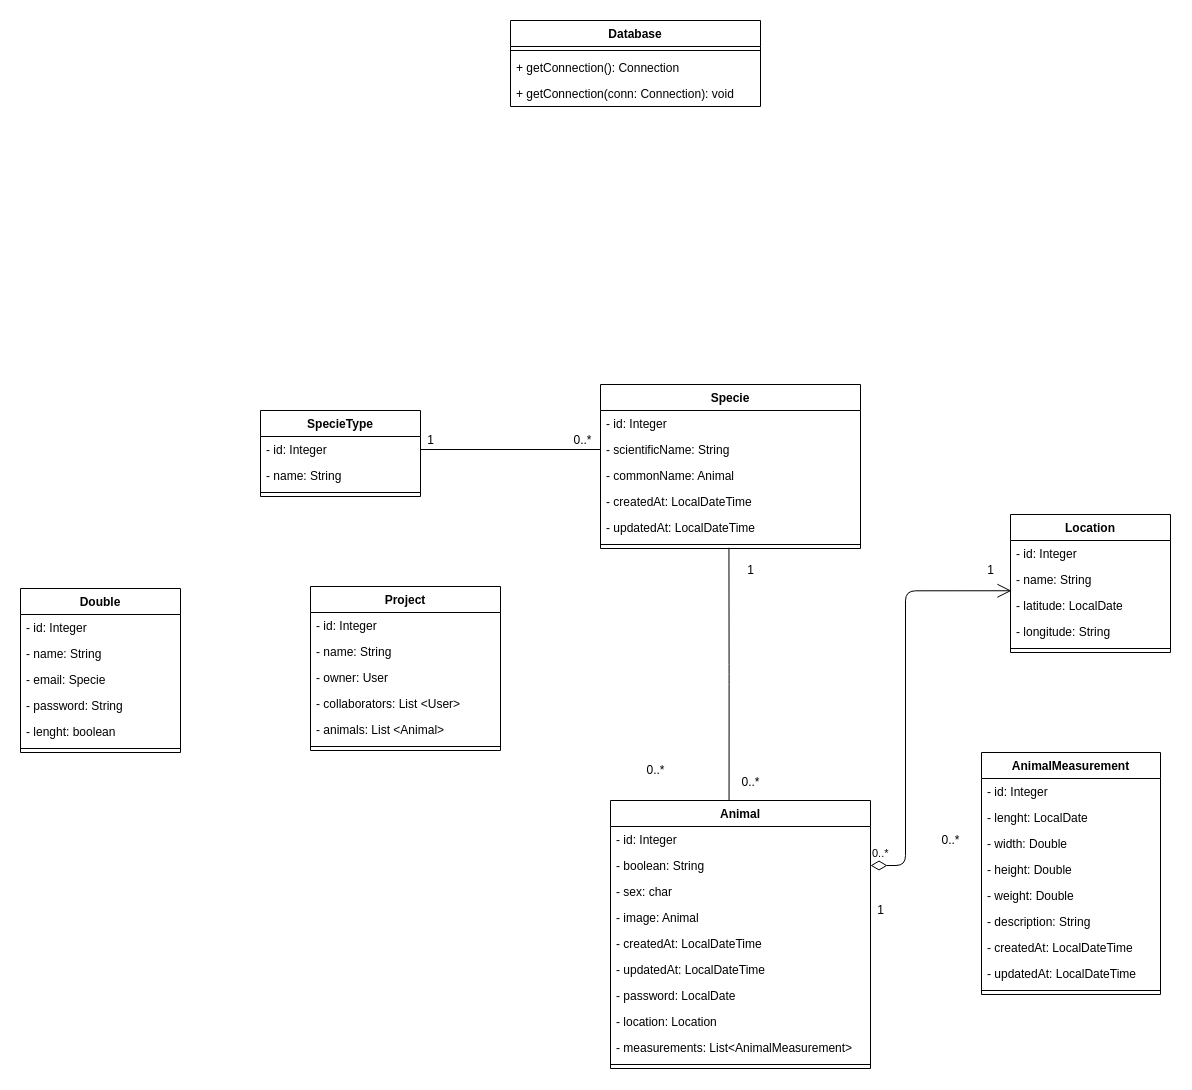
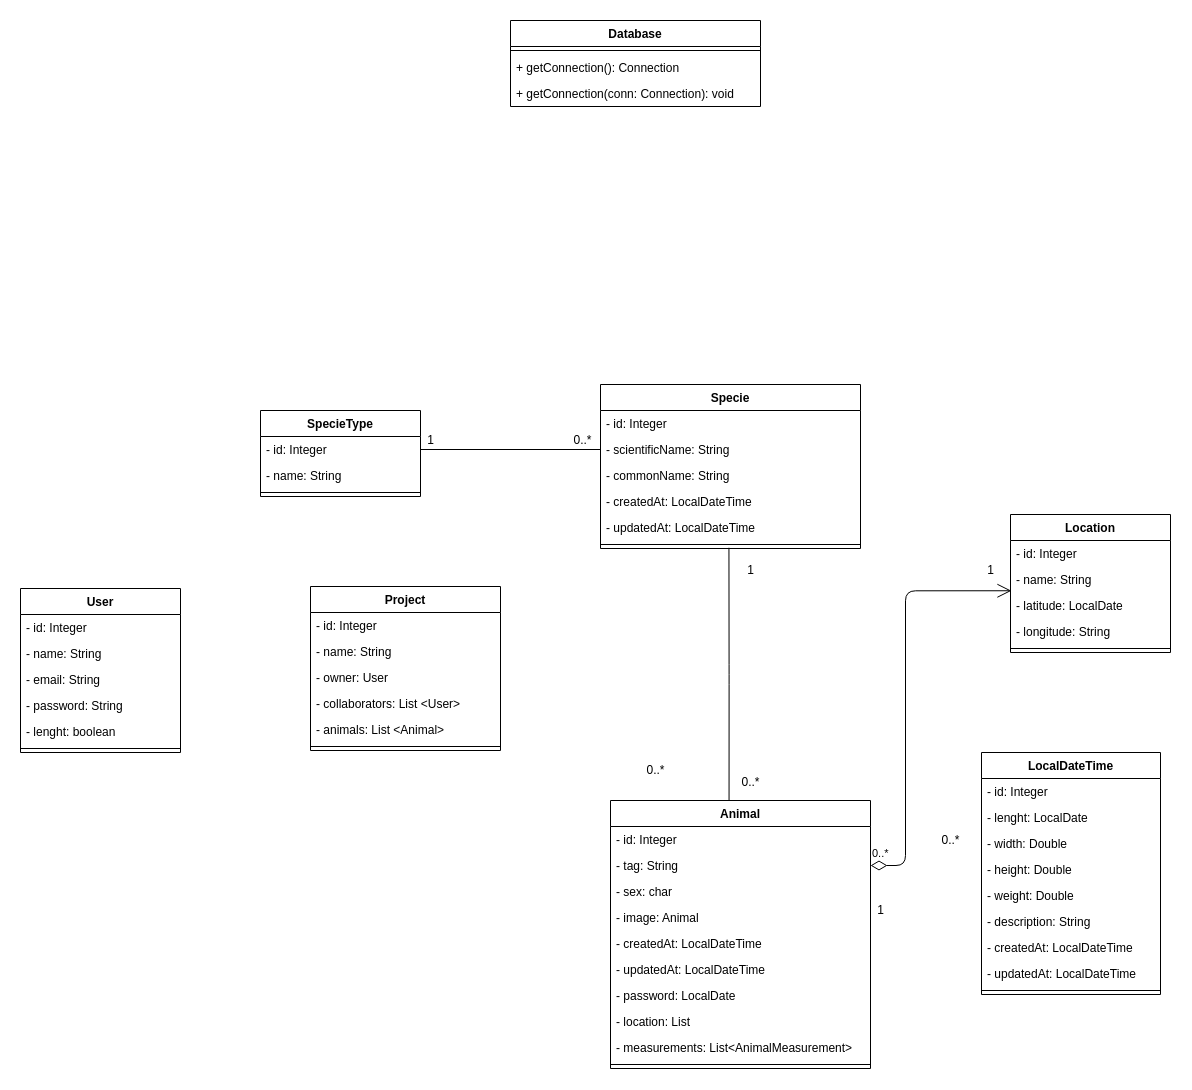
(665, 476) -> (667, 476)
(100, 602) -> (100, 602)
(67, 680) -> (67, 680)
(1071, 766) -> (1071, 766)
(665, 866) -> (653, 866)
(674, 1022) -> (660, 1022)
